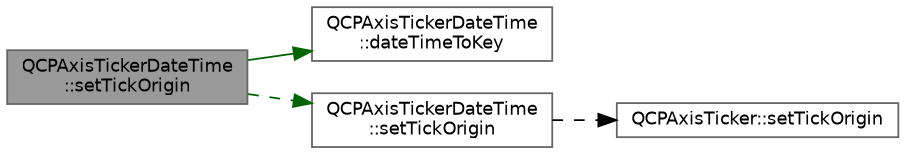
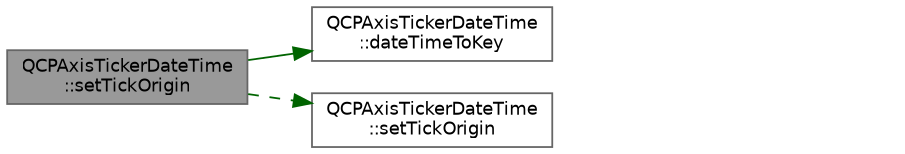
(758, 120) -> none
